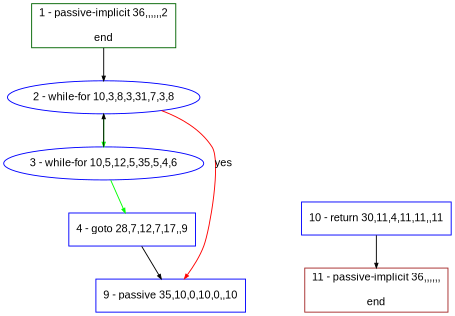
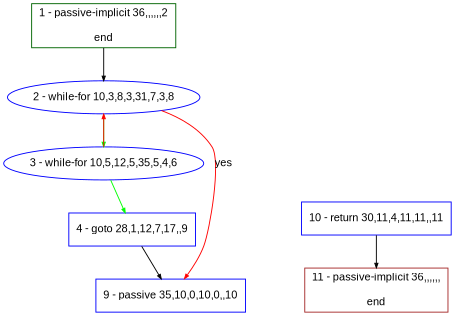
(104, 133) -> (104, 133)
(132, 230) -> (132, 230)
